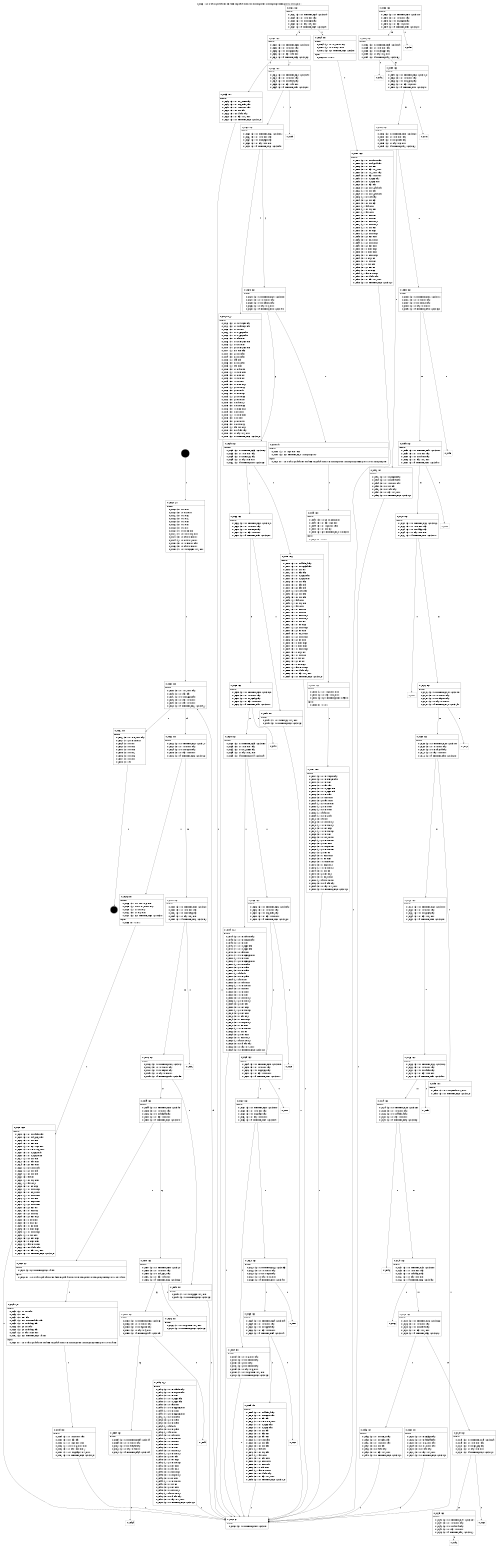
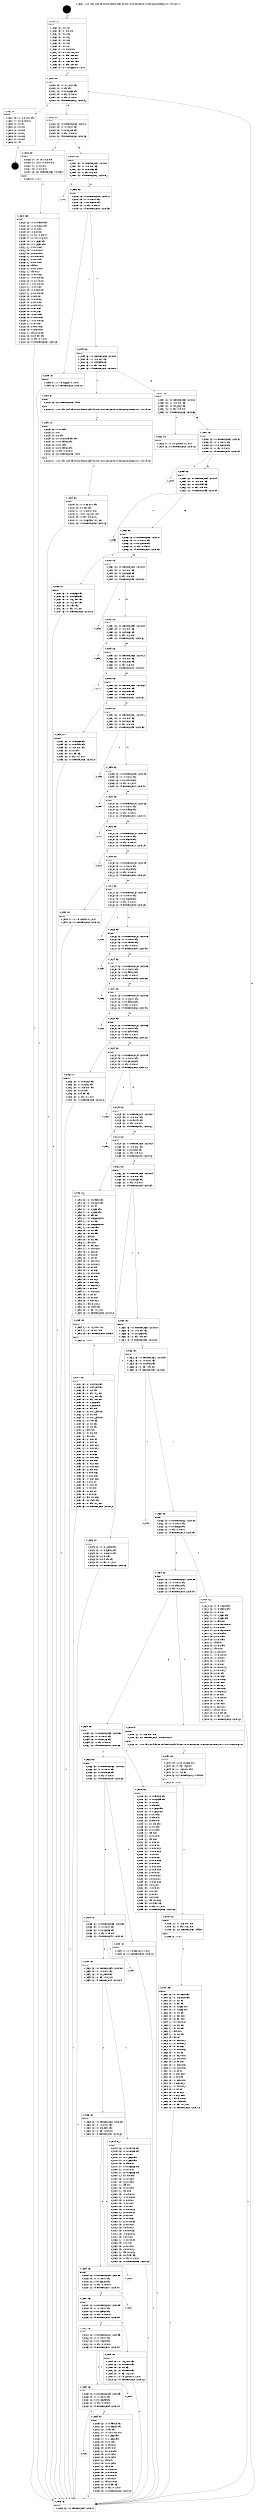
none -> (140, 540)
none -> (101, 939)
none -> (133, 1147)
